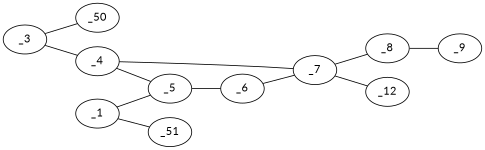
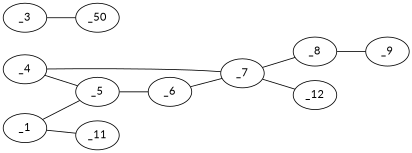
(61, 50) -> none
(170, 132) -> (97, 135)
